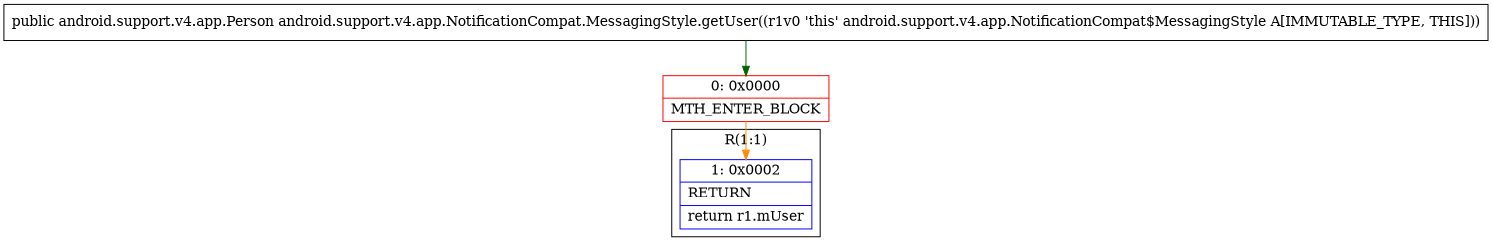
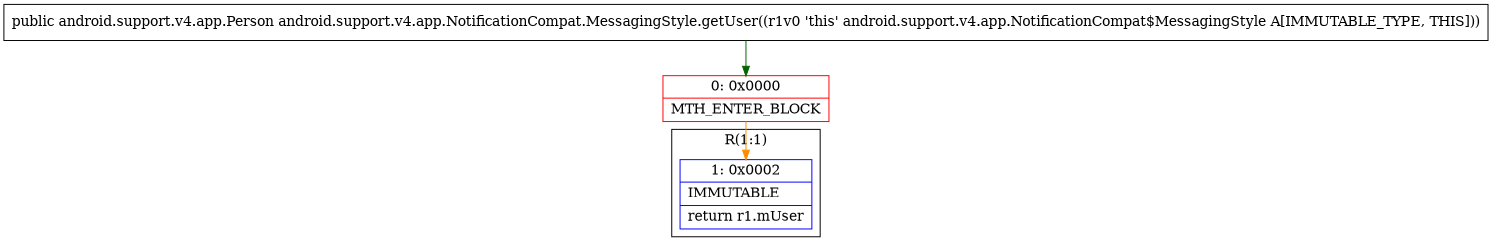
(720, 193) -> (734, 193)
